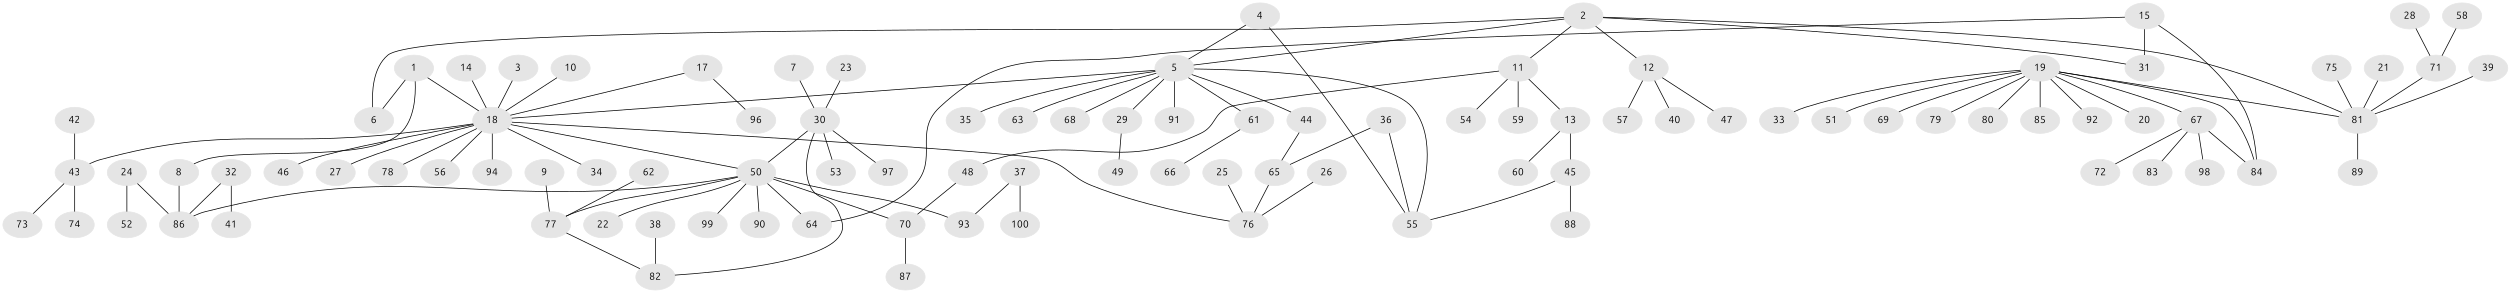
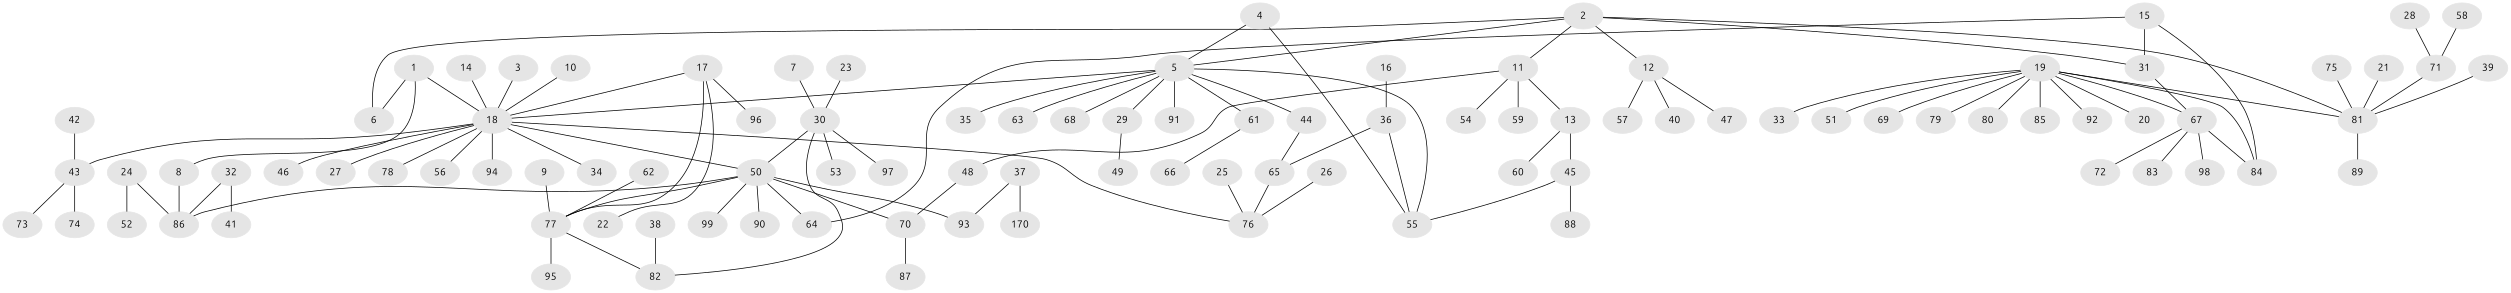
none -> (1386, 68)
none -> (2174, 98)
none -> (680, 179)
(679, 198) -> (704, 177)
(1020, 225) -> (1020, 225)
none -> (551, 277)
